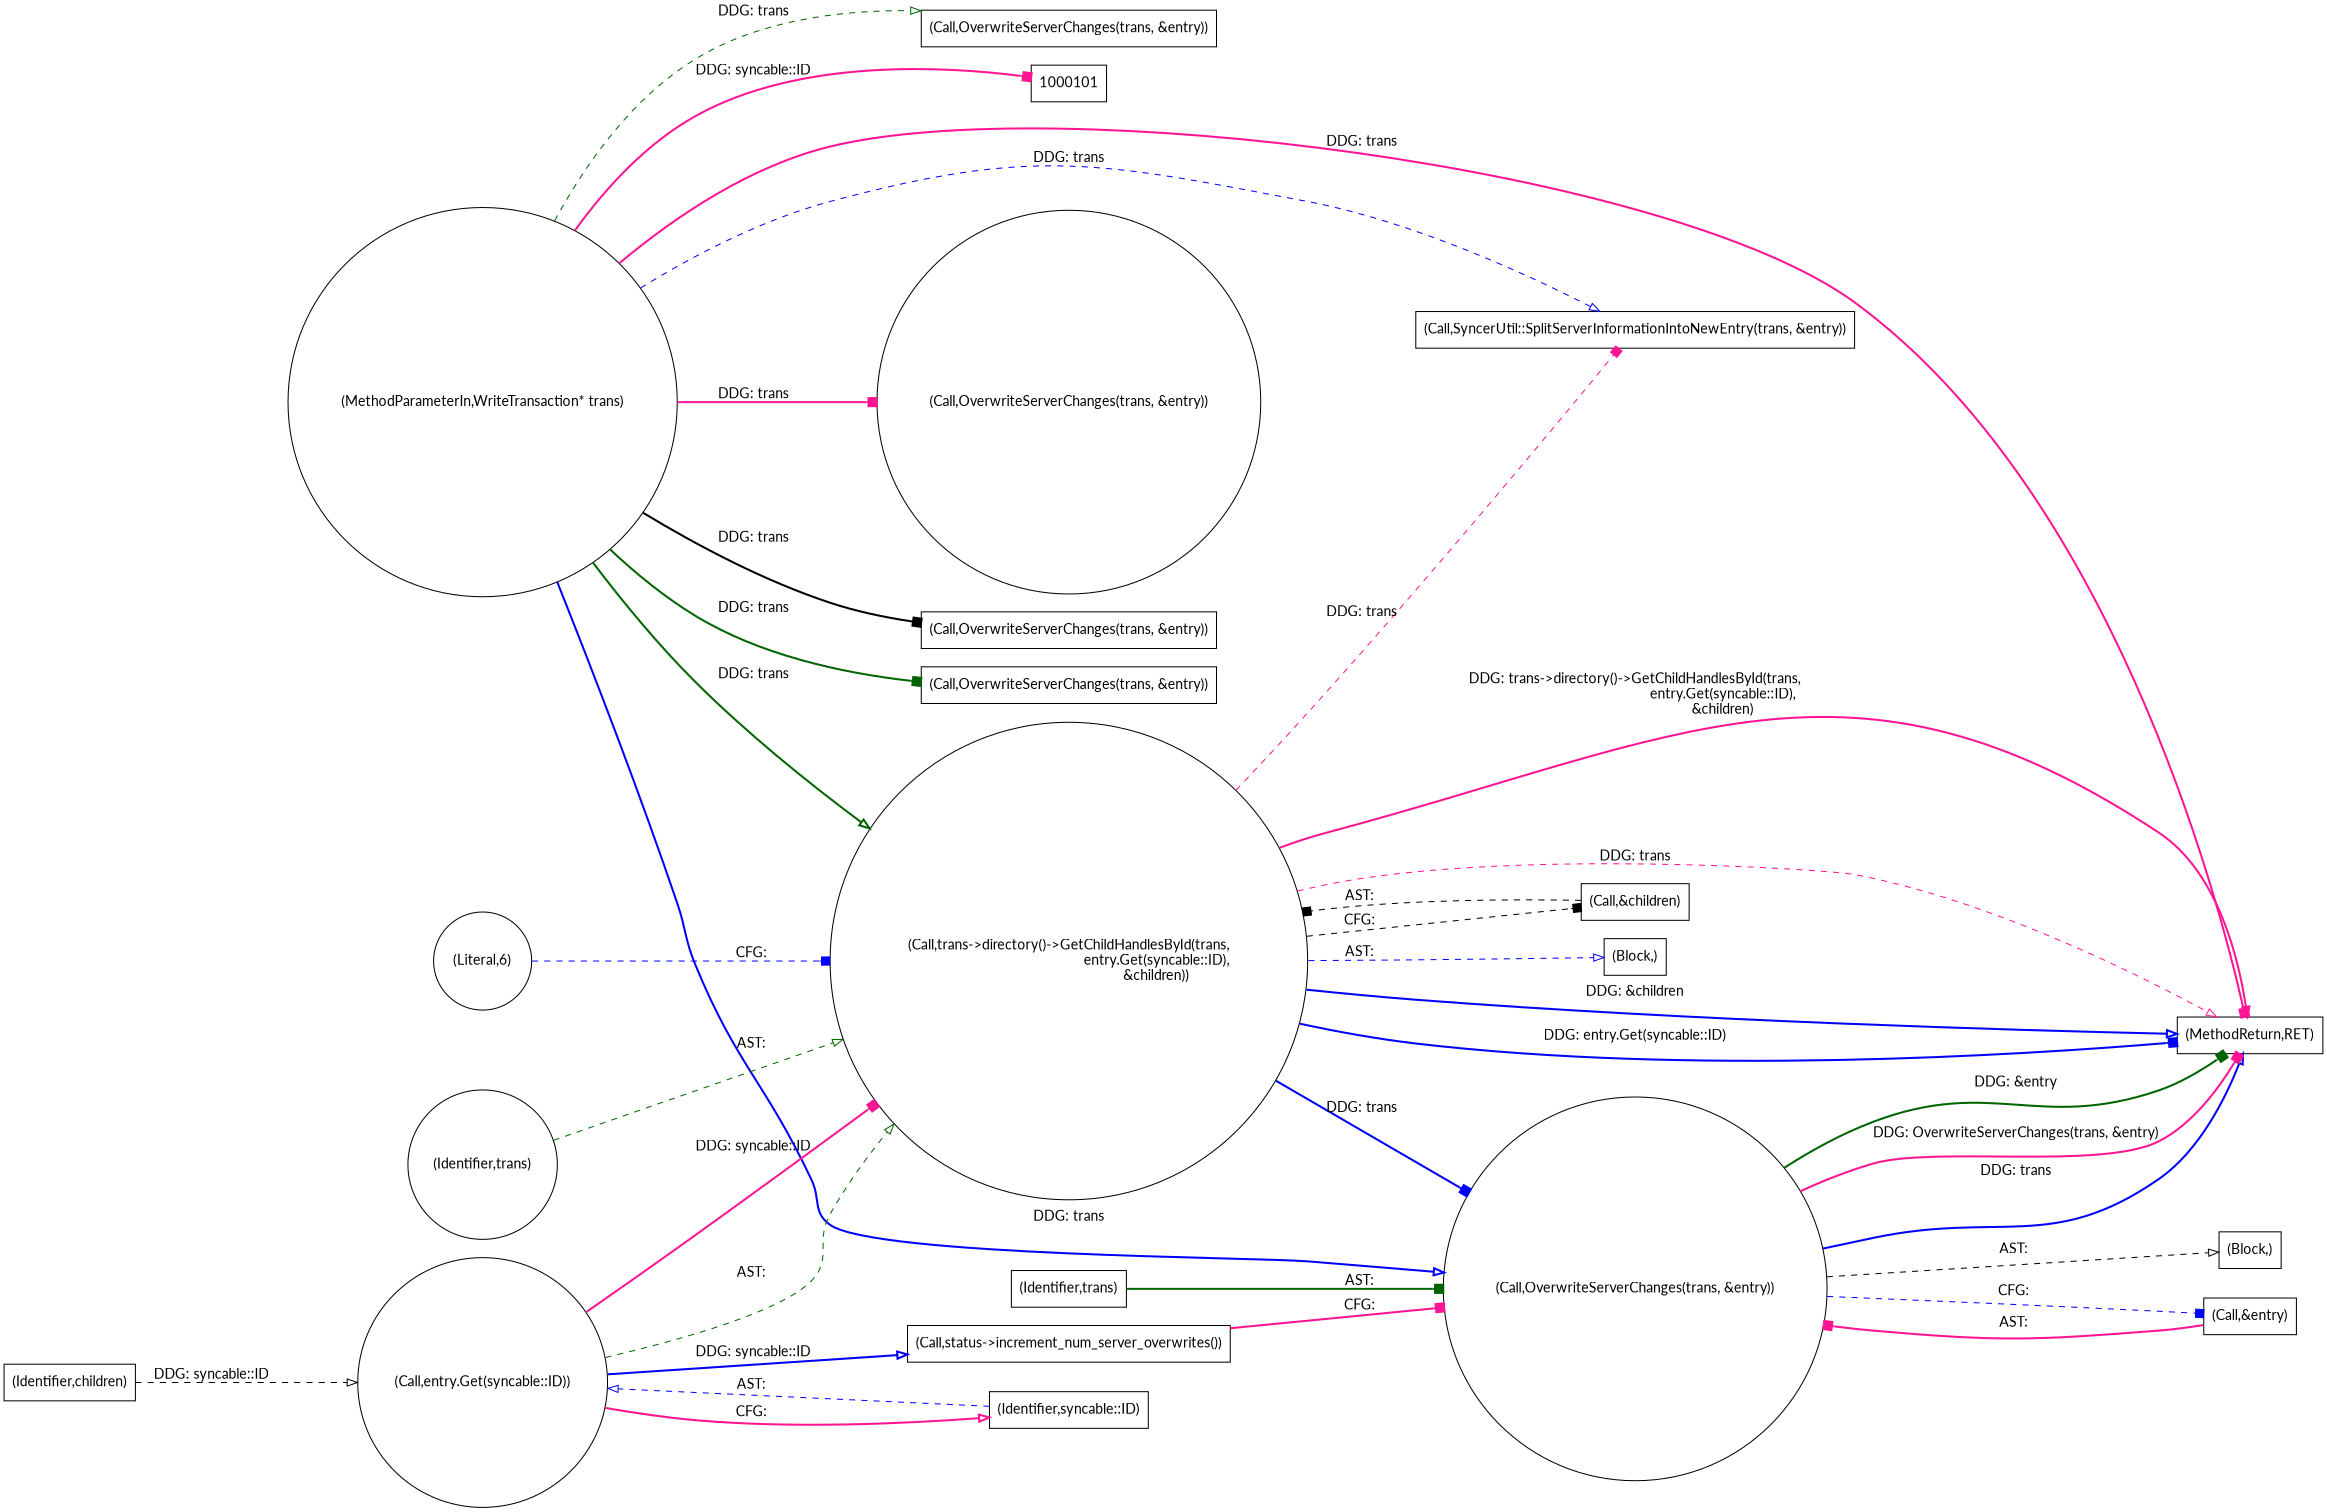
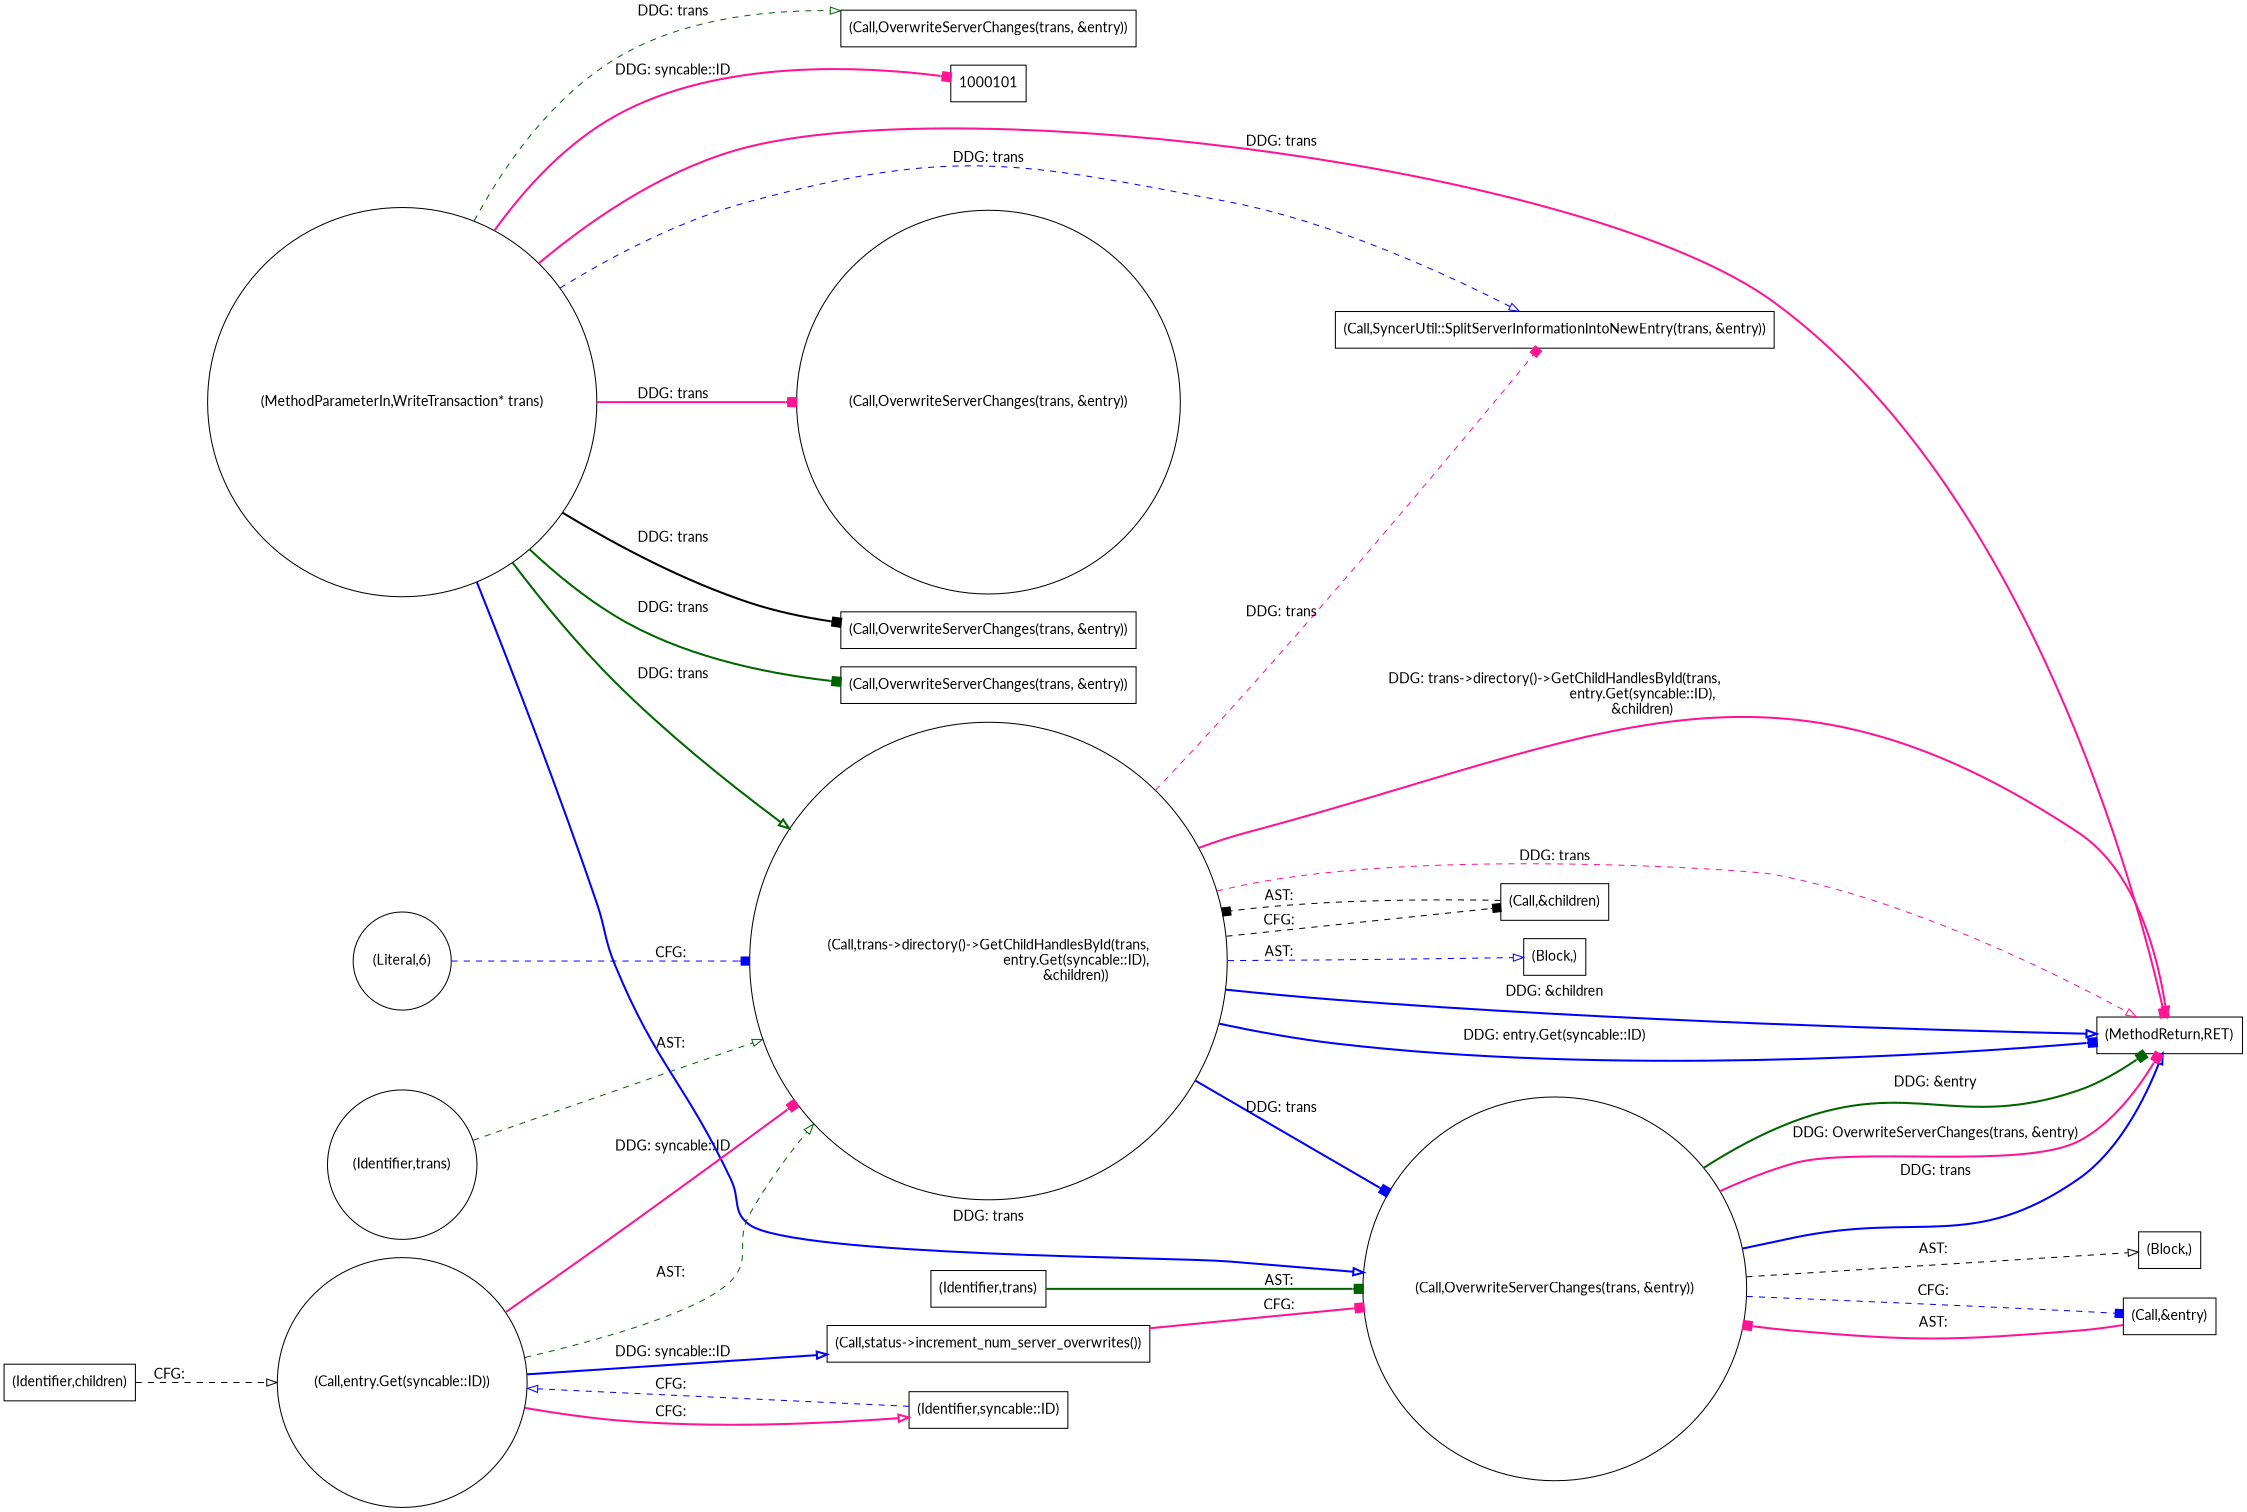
(212, 1375) -> (172, 1375)
(754, 1385) -> (673, 1385)
